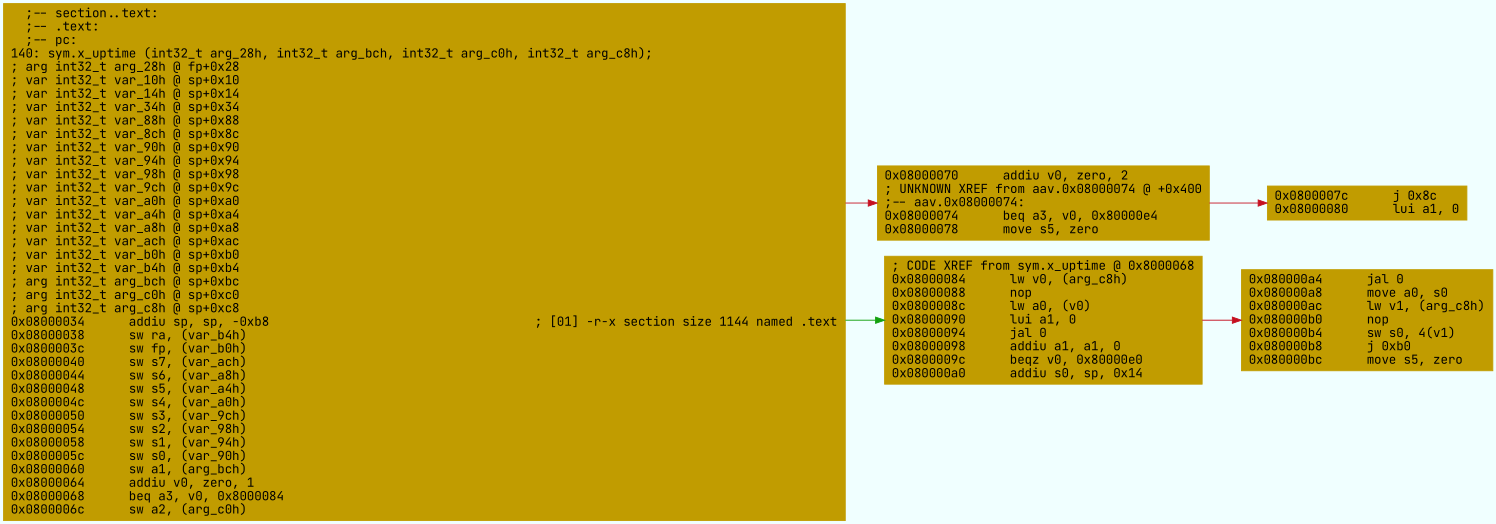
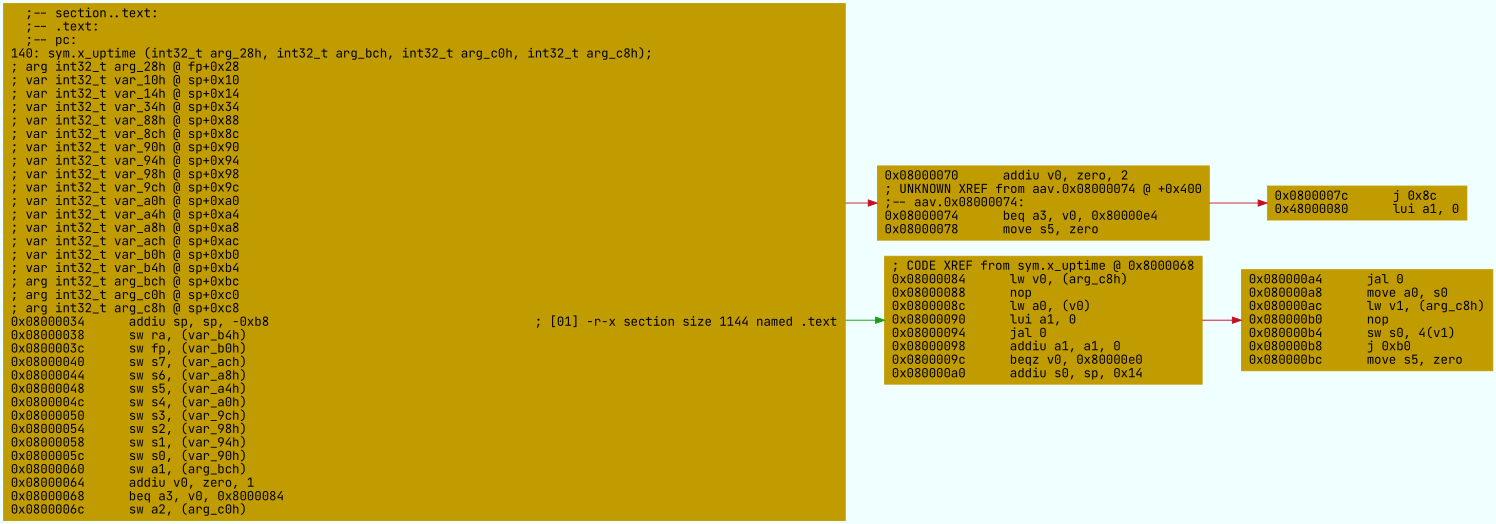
(1367, 203) -> (1367, 203)
